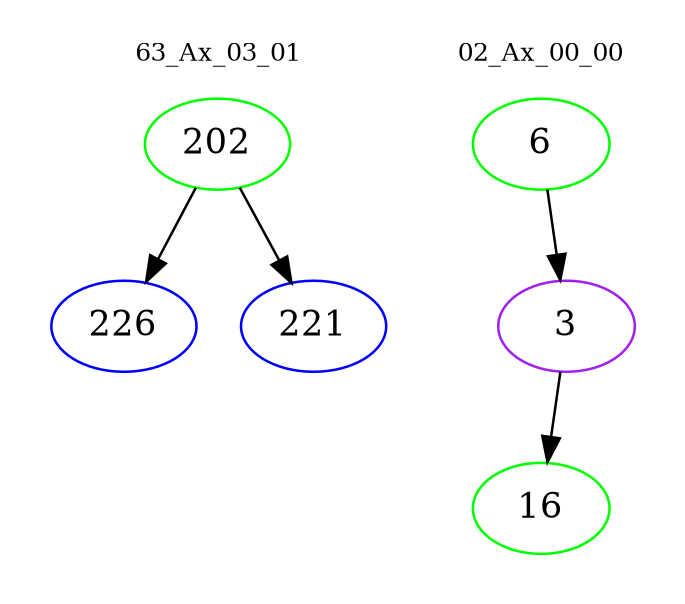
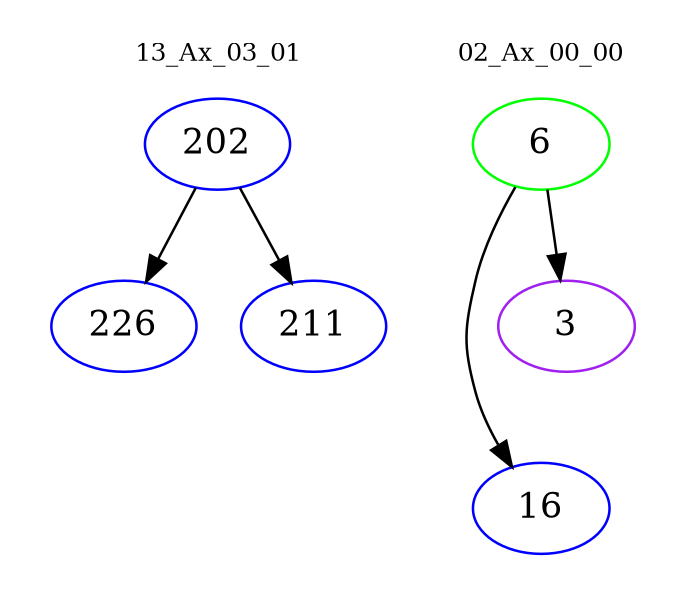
(219, 54) -> (219, 54)
(218, 144) -> (218, 144)
(314, 326) -> (314, 326)
(556, 404) -> (469, 314)
(541, 508) -> (541, 508)
